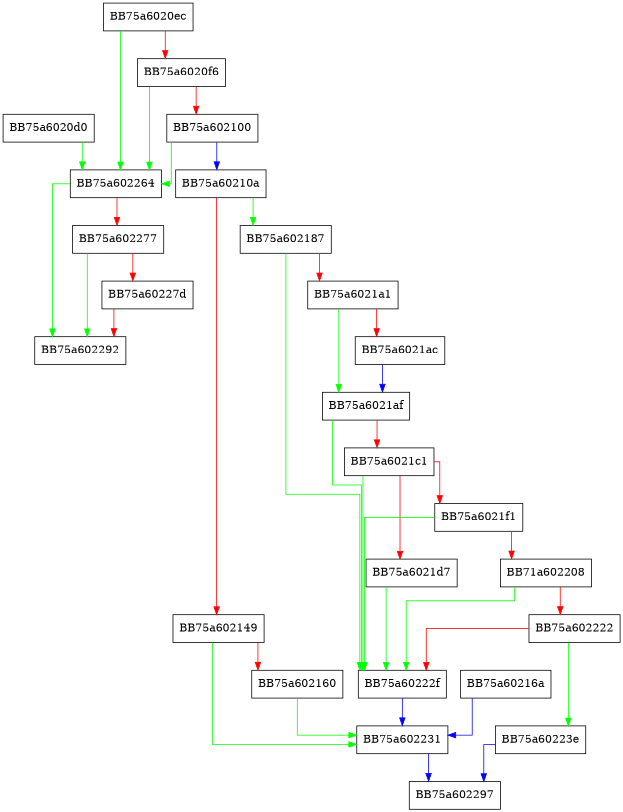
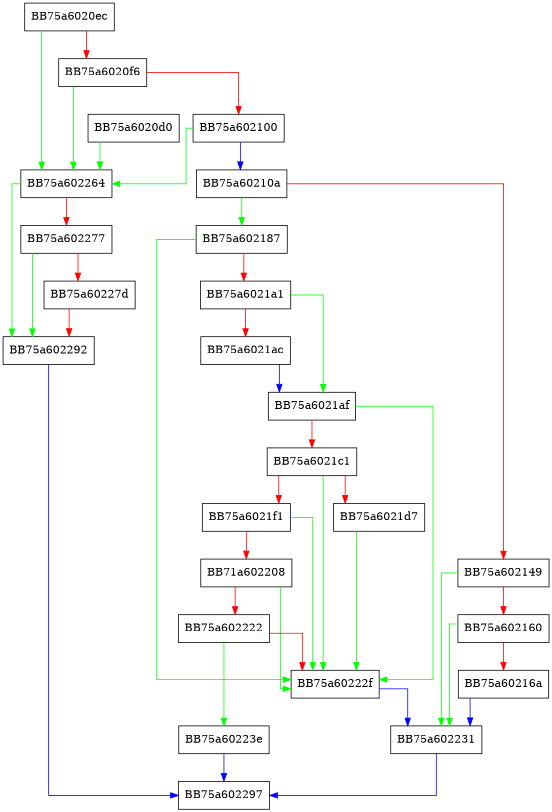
none -> (49, 641)
none -> (503, 652)
